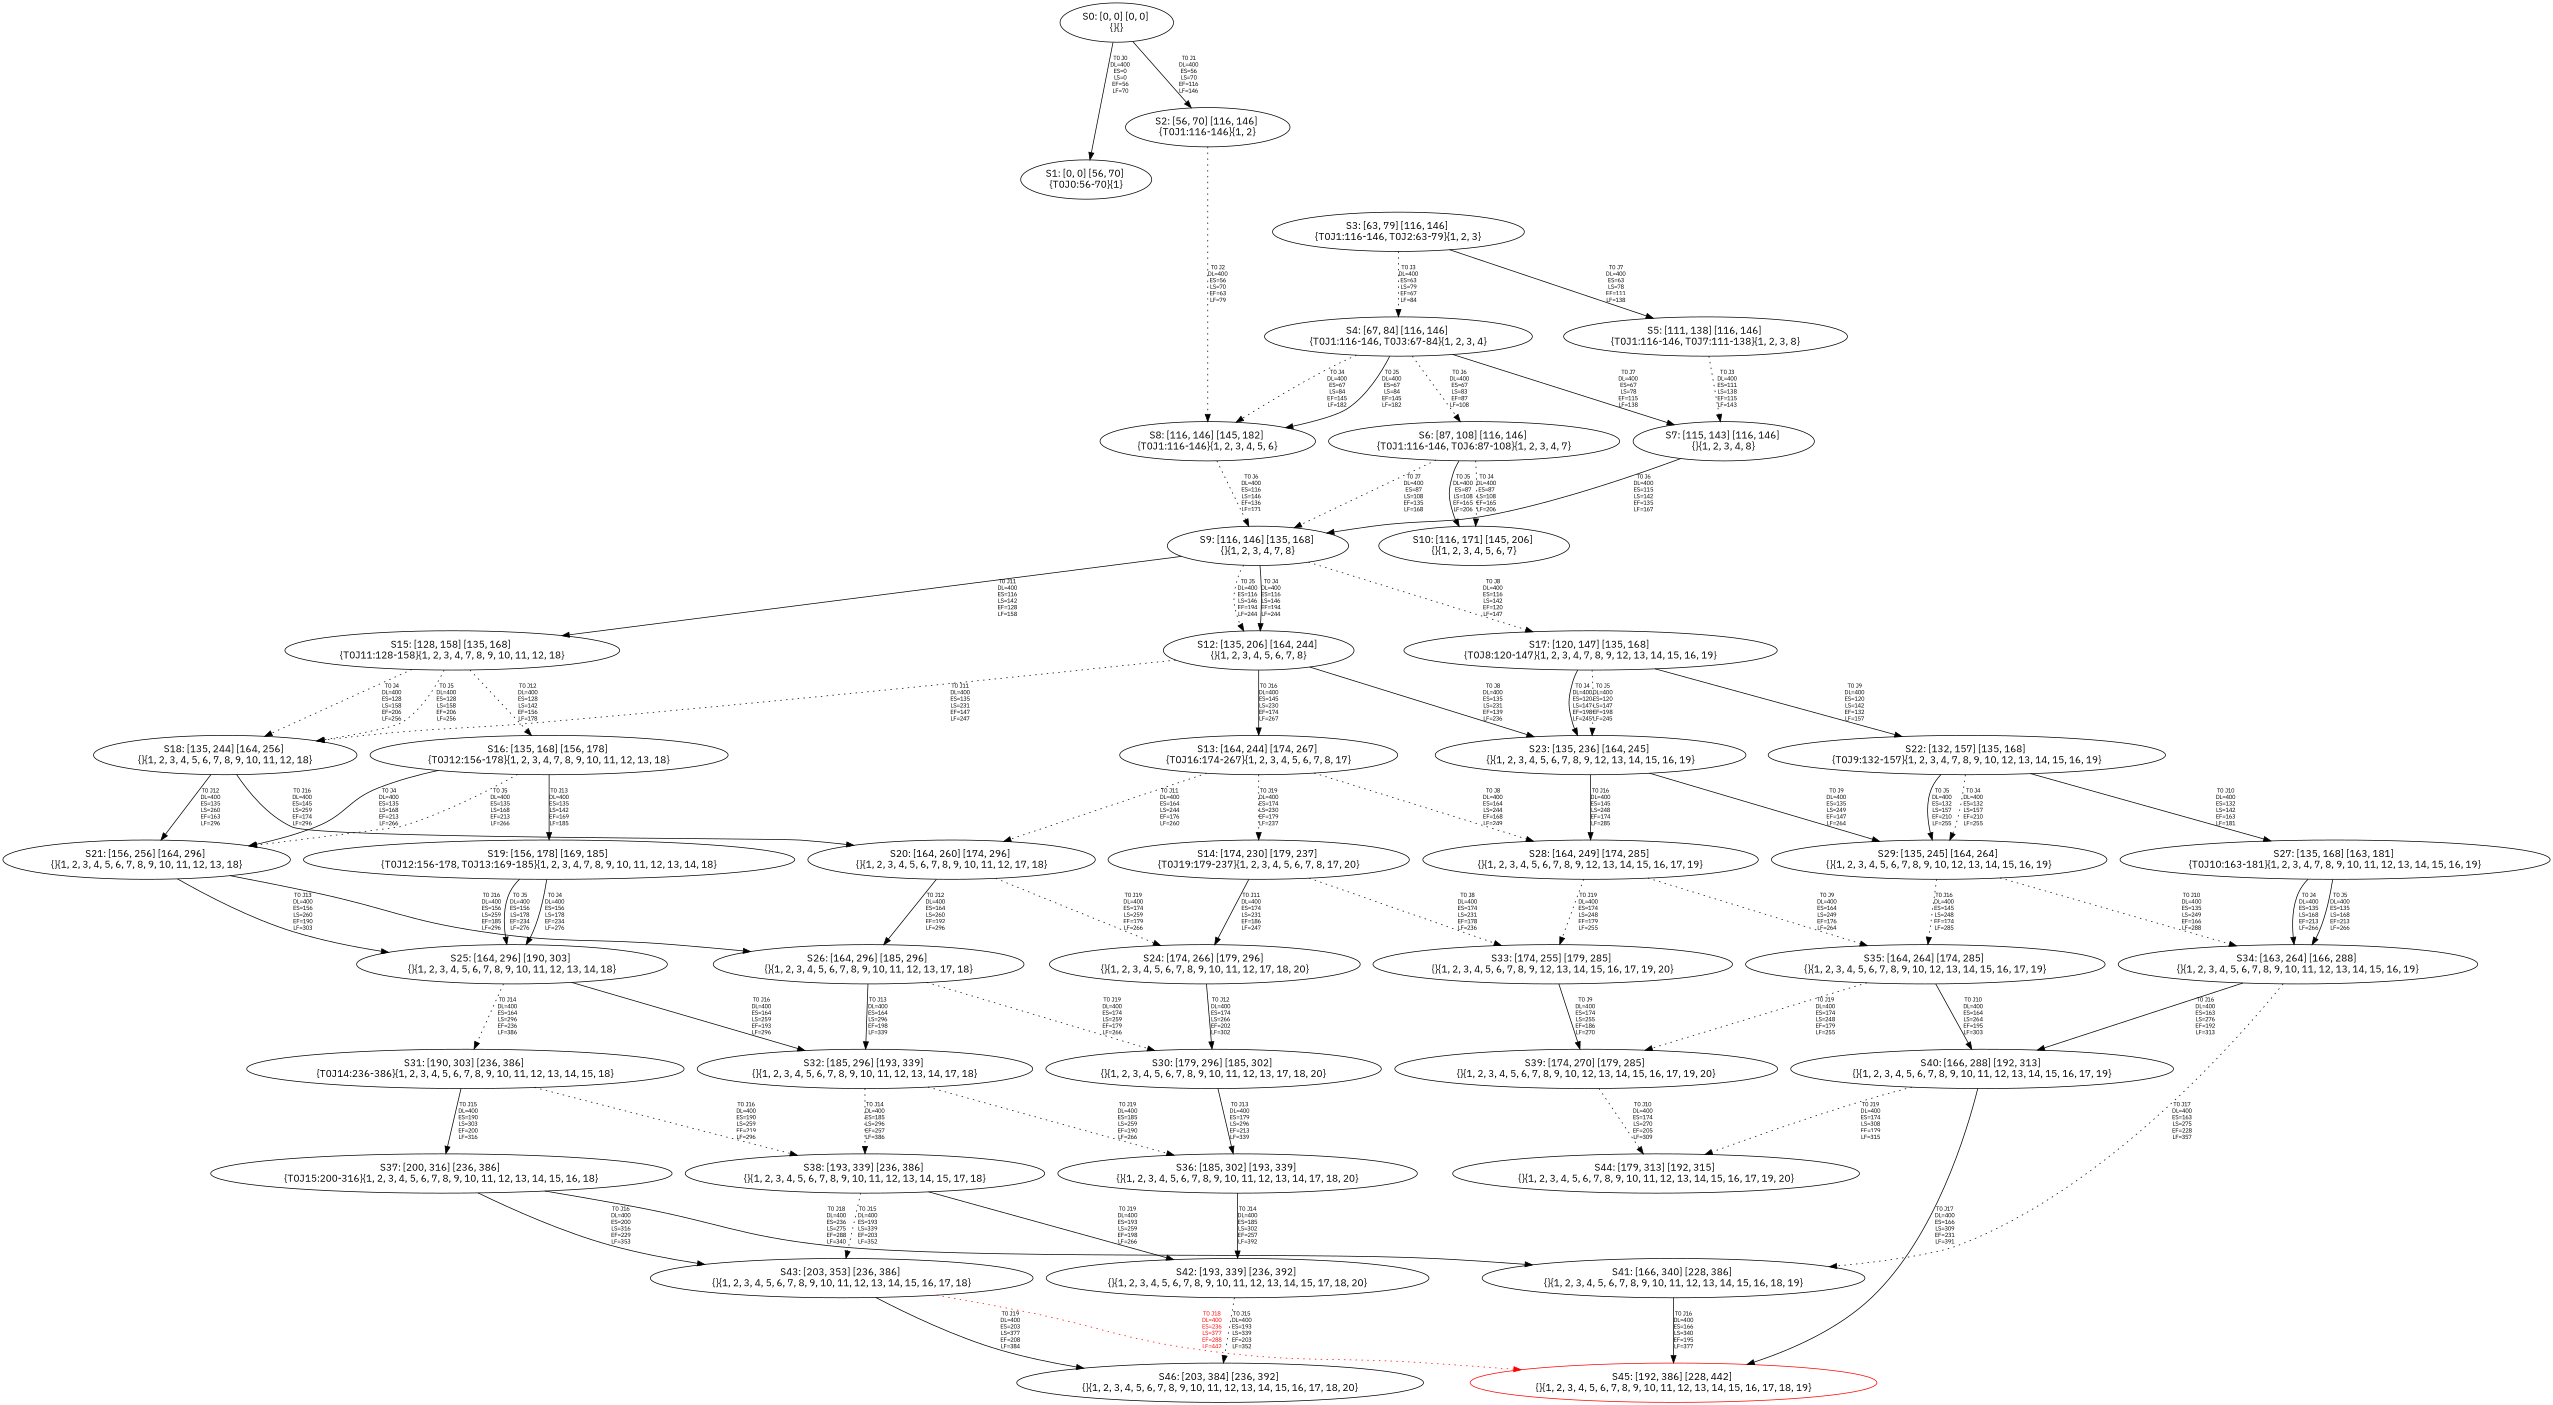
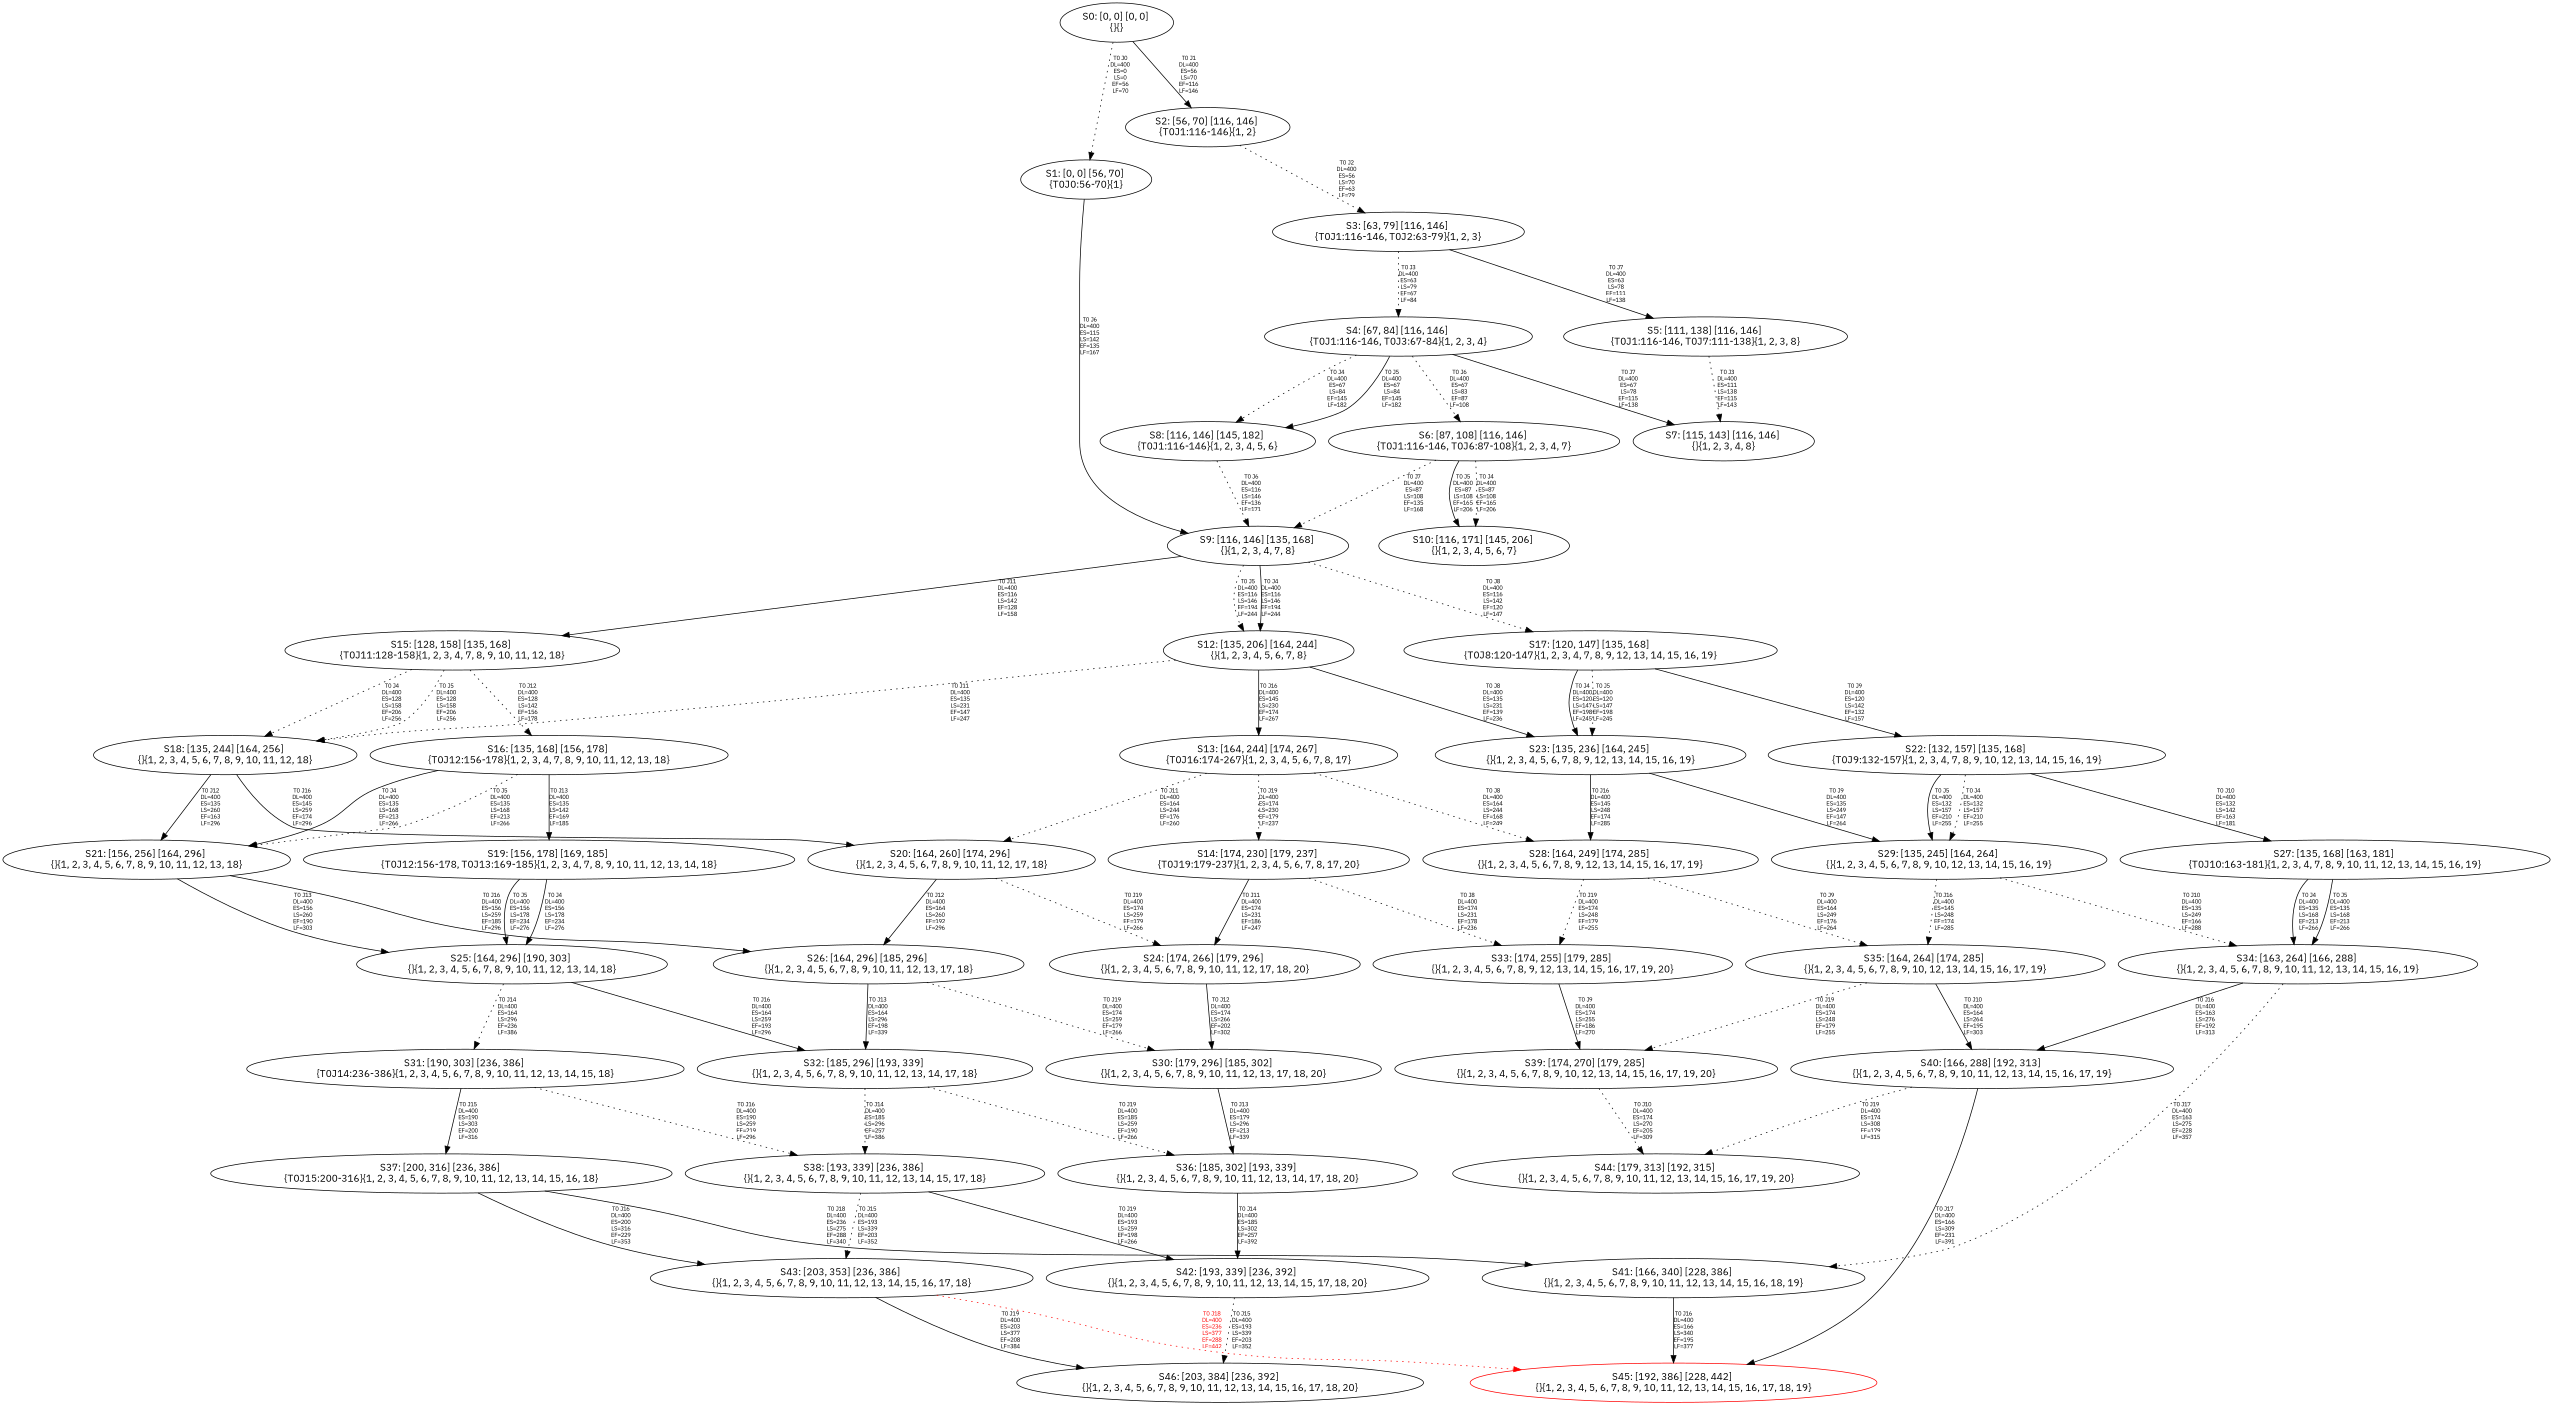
(1102, 97) -> (1102, 97)
(1208, 281) -> (1299, 177)
(1511, 511) -> (1080, 393)
